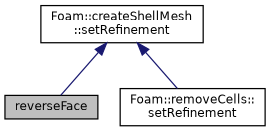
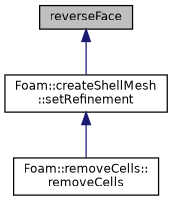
(80, 74) -> (86, 58)
(193, 107) -> (86, 177)
